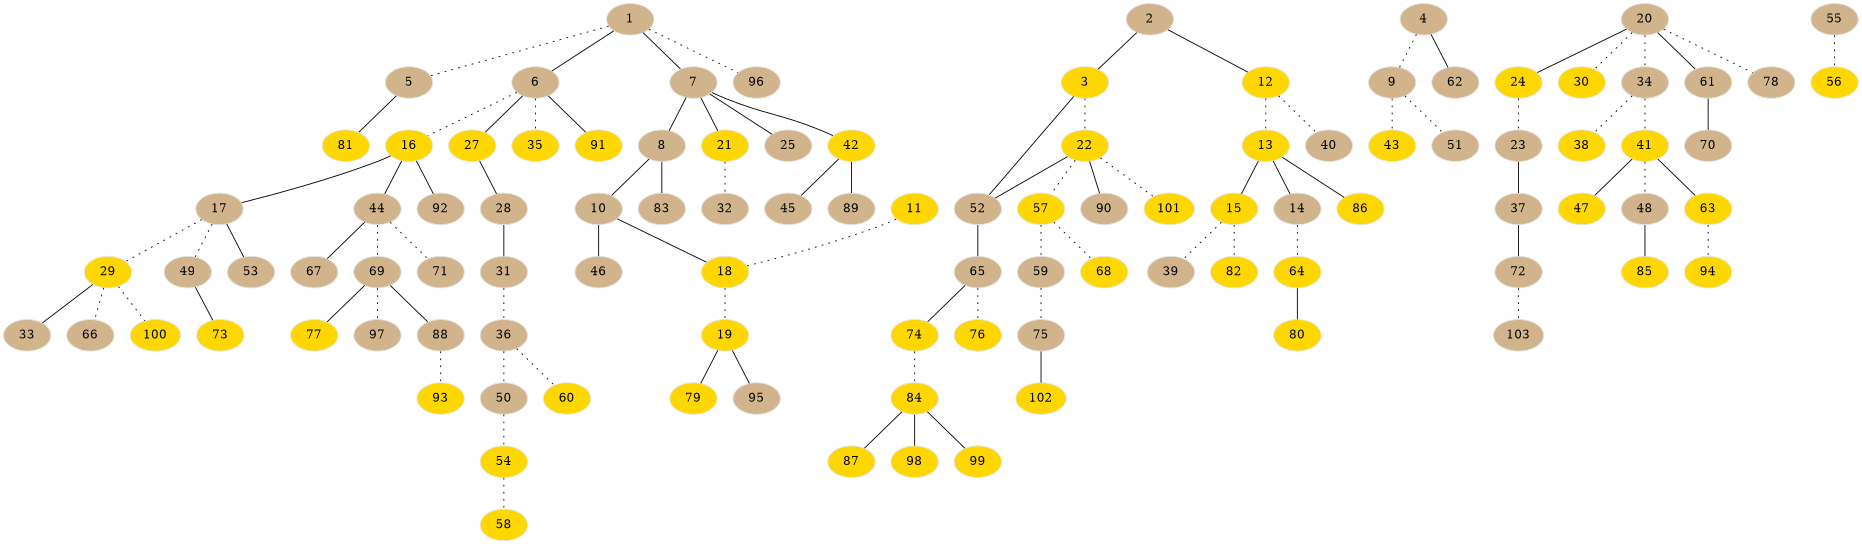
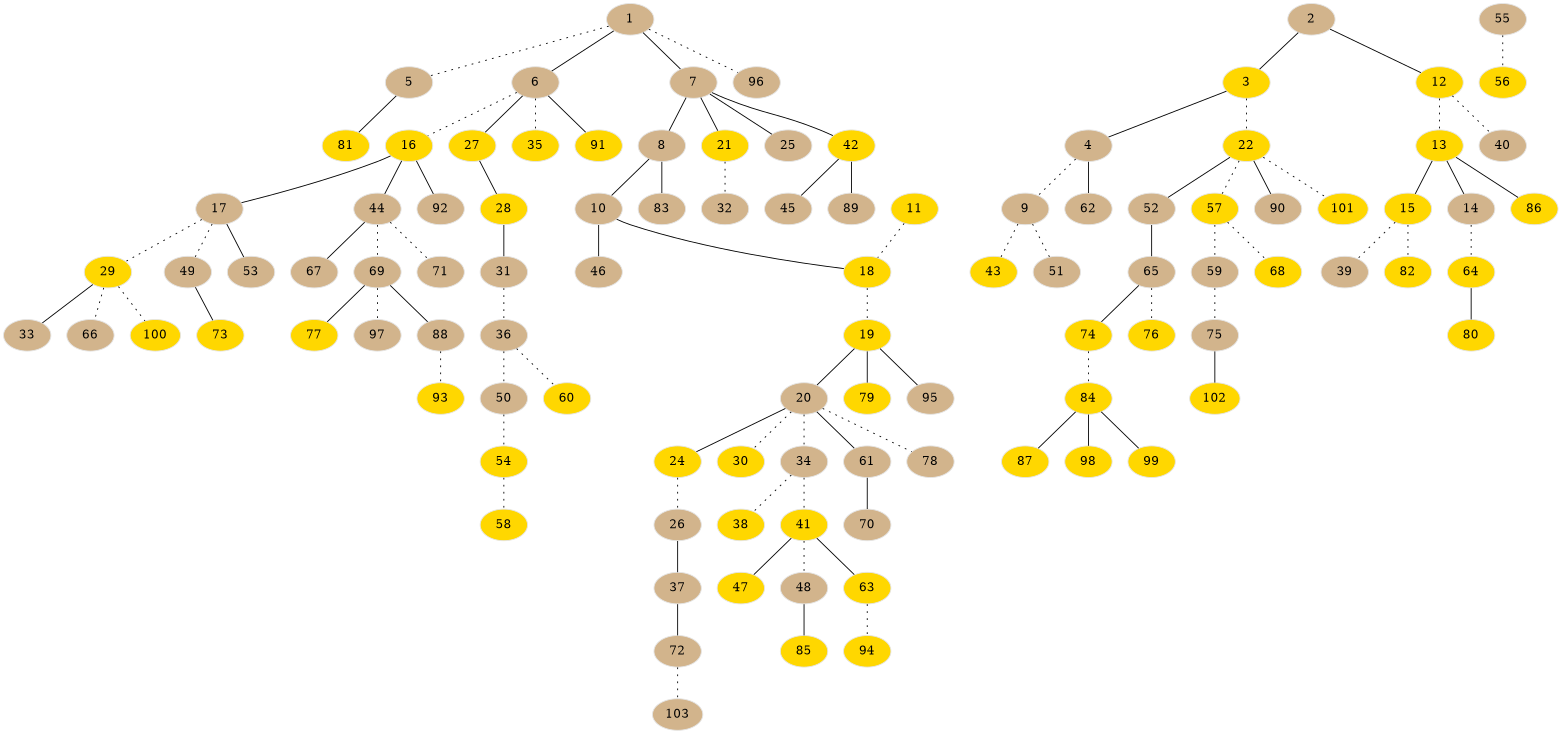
(1031, 146) -> (1167, 114)
(1519, 146) -> (678, 525)
(504, 209) -> (504, 209)
none -> (836, 367)
